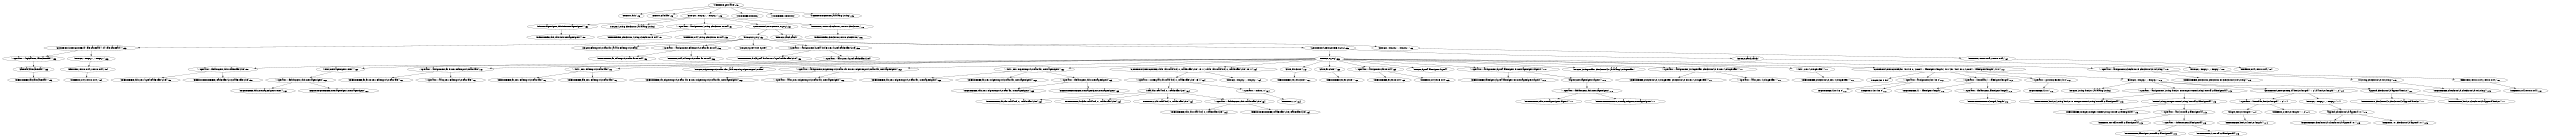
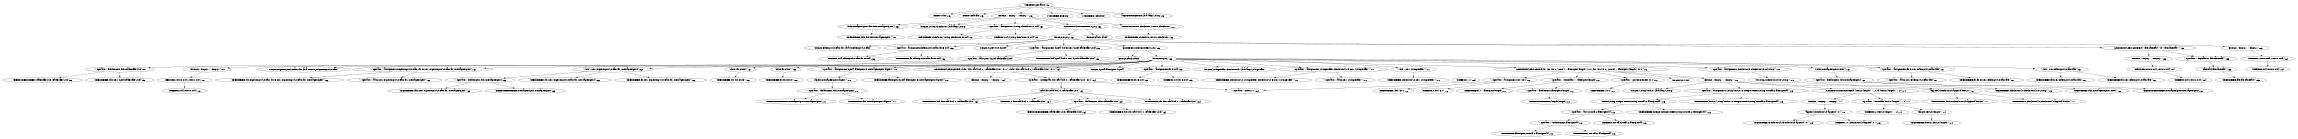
(2217, 80) -> none
(1273, 96) -> (1361, 87)
